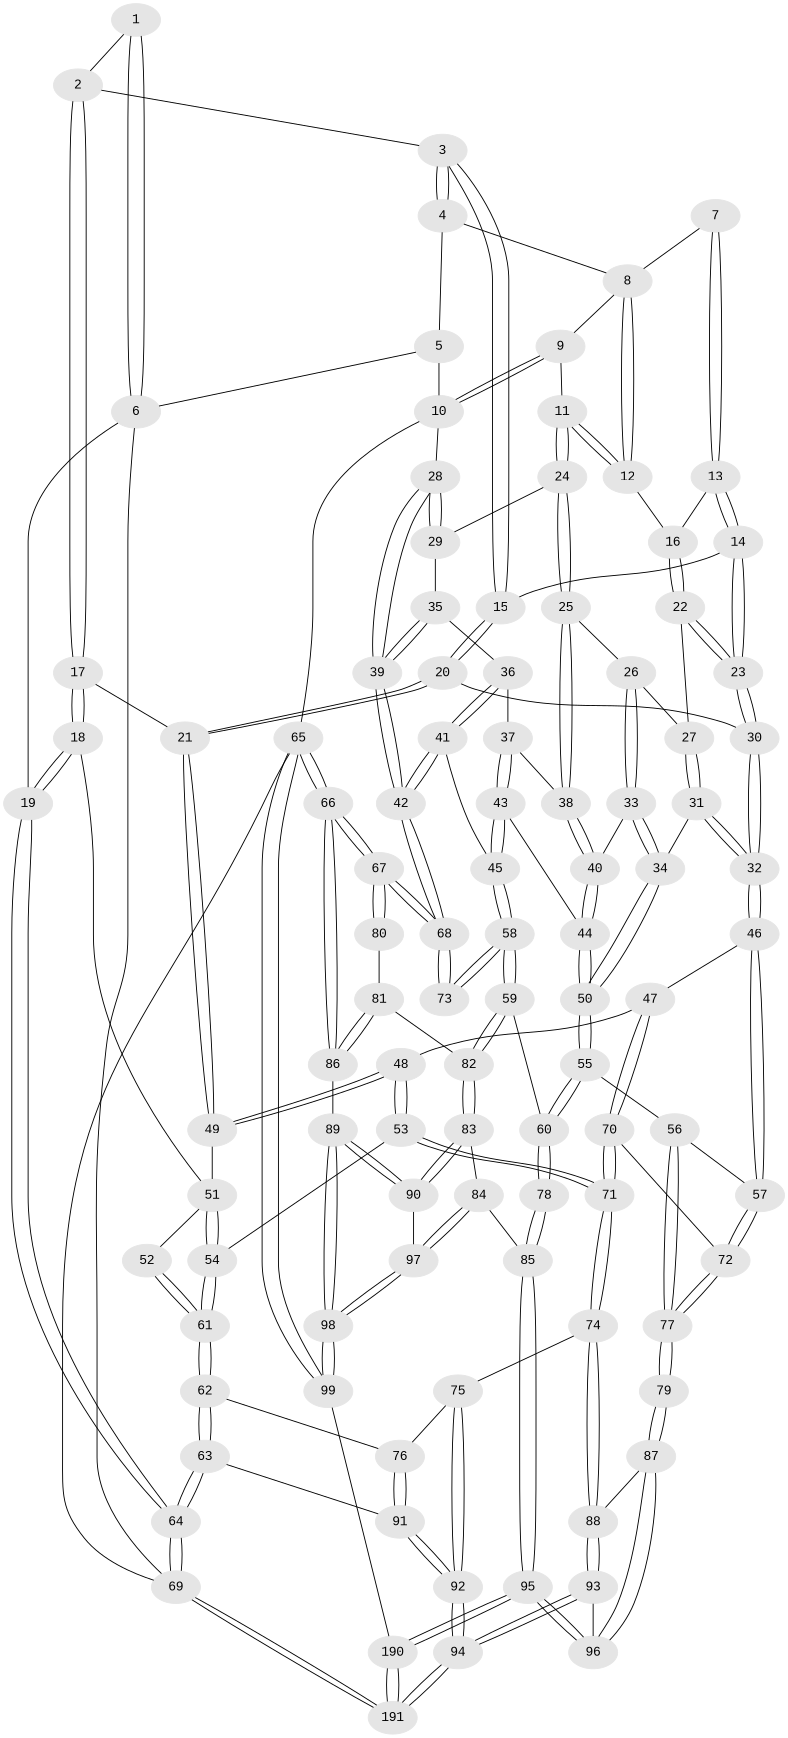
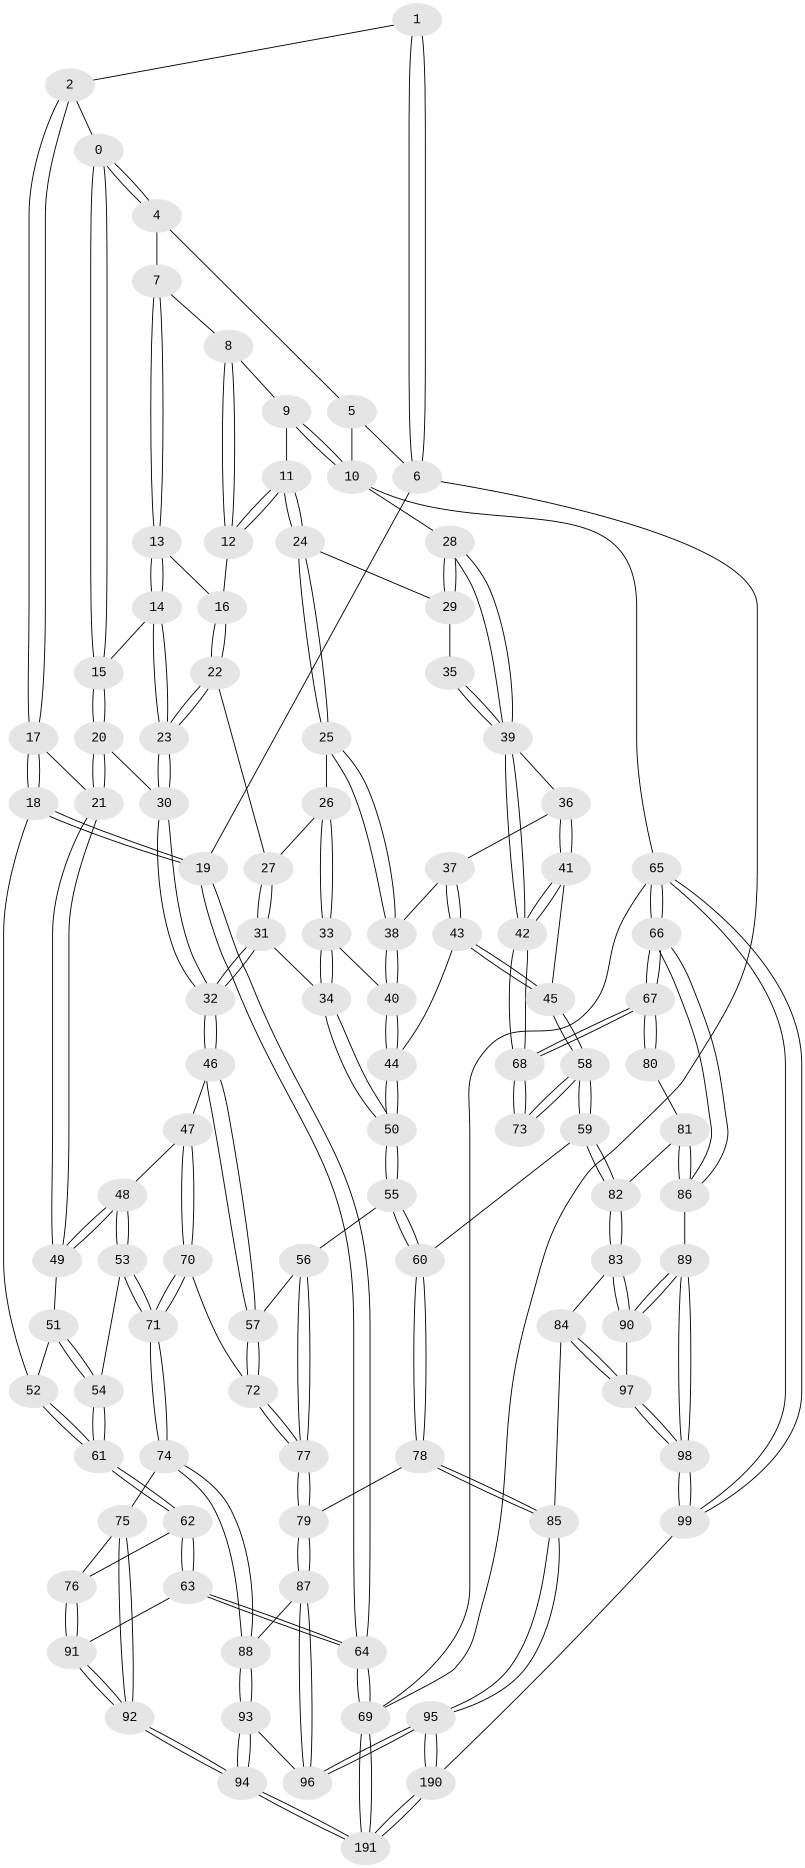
(443, 151) -> (99, 151)
(535, 249) -> (157, 249)
(464, 634) -> (537, 771)
(98, 980) -> (4, 1097)
none -> (362, 1489)
